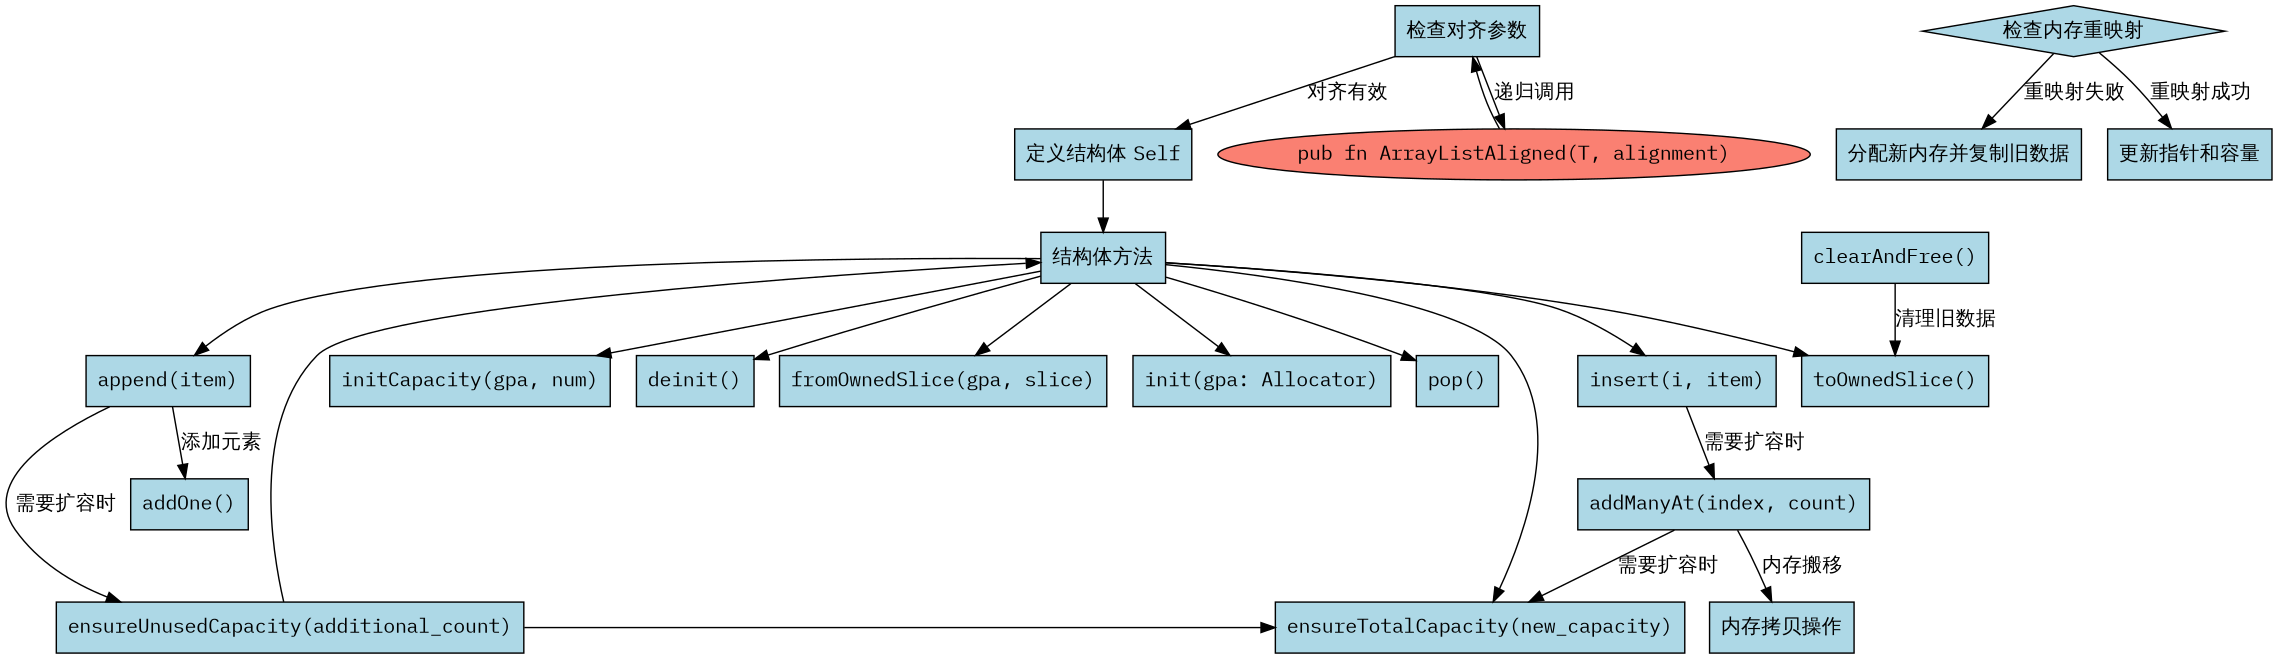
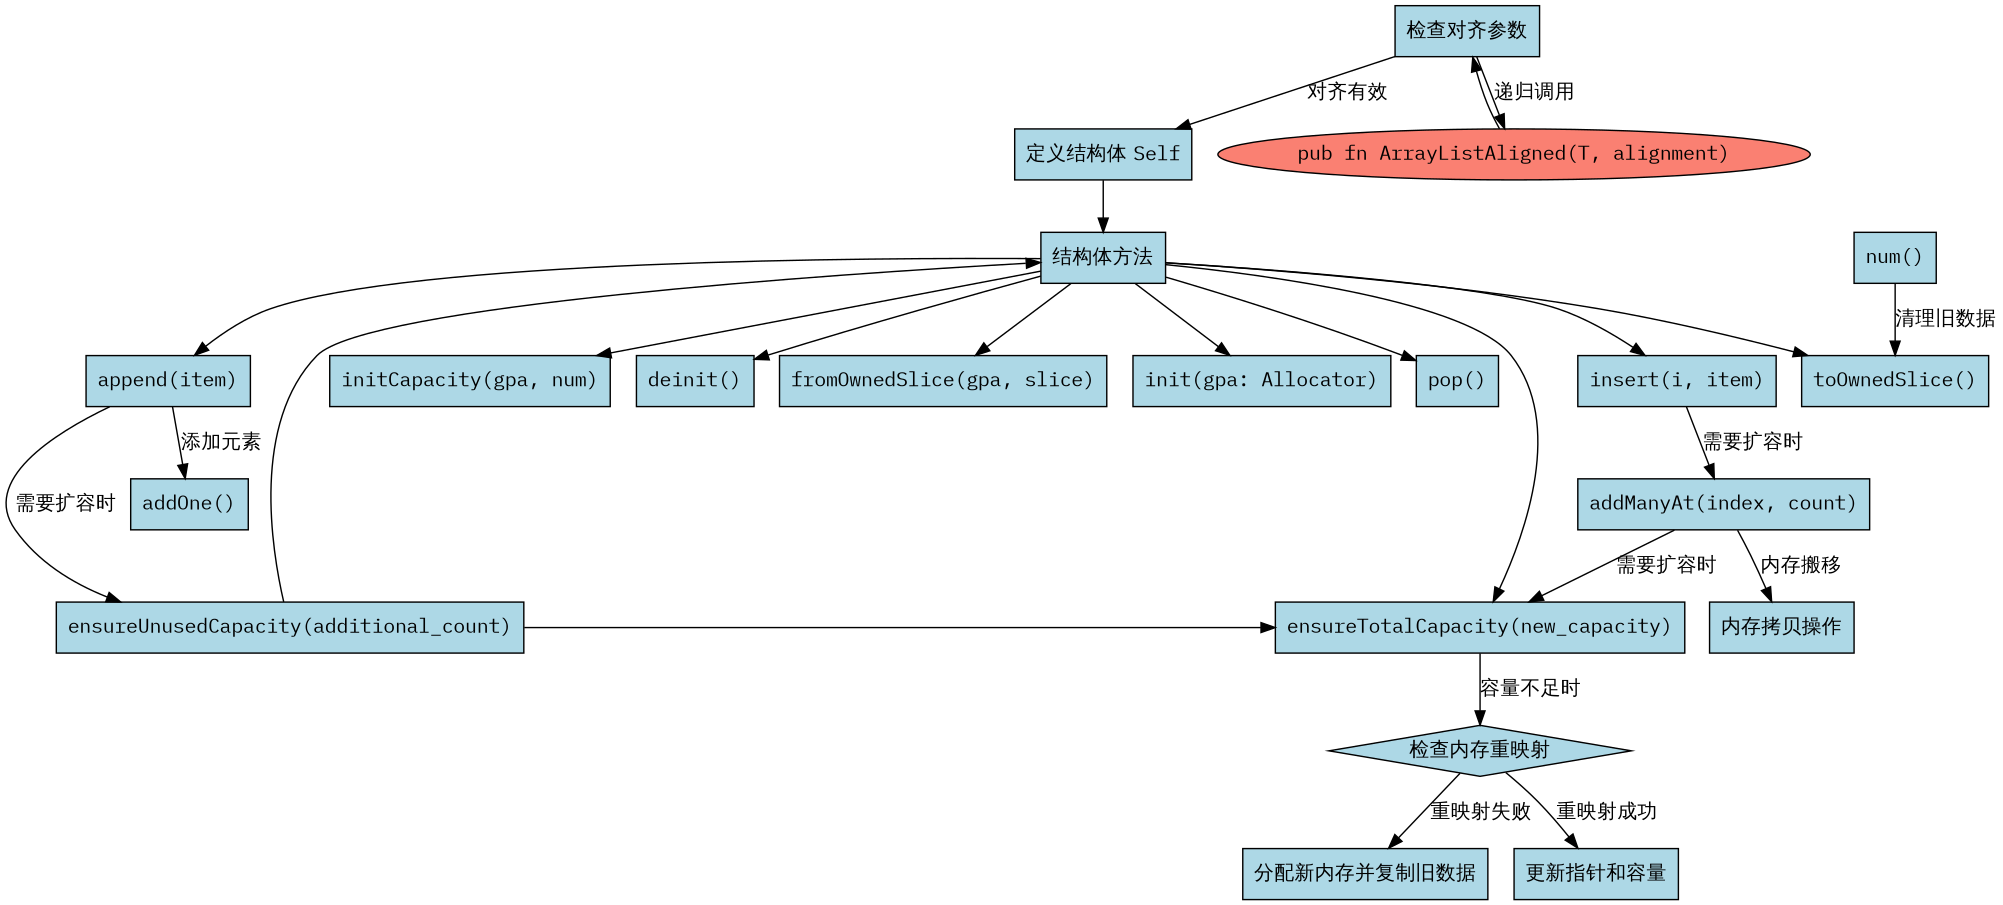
(1895, 258) -> (1895, 258)
none -> (1480, 682)
